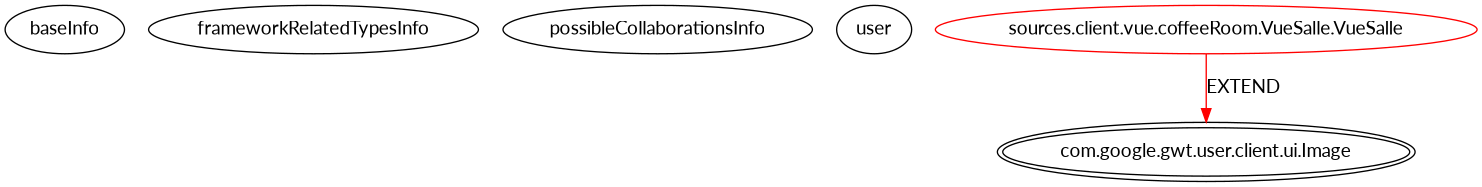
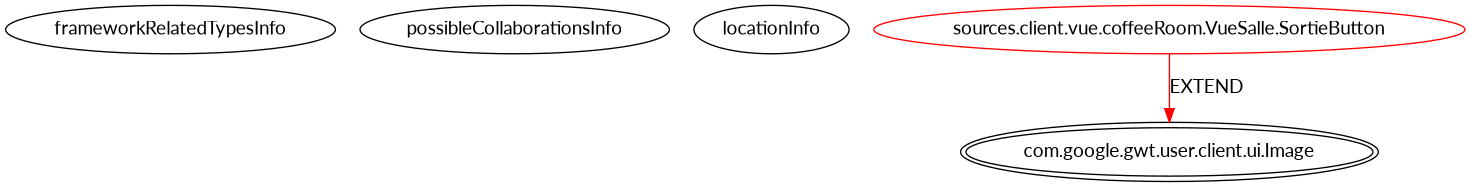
(65, 30) -> none
(874, 30) -> (771, 30)
(1206, 30) -> (1169, 30)
